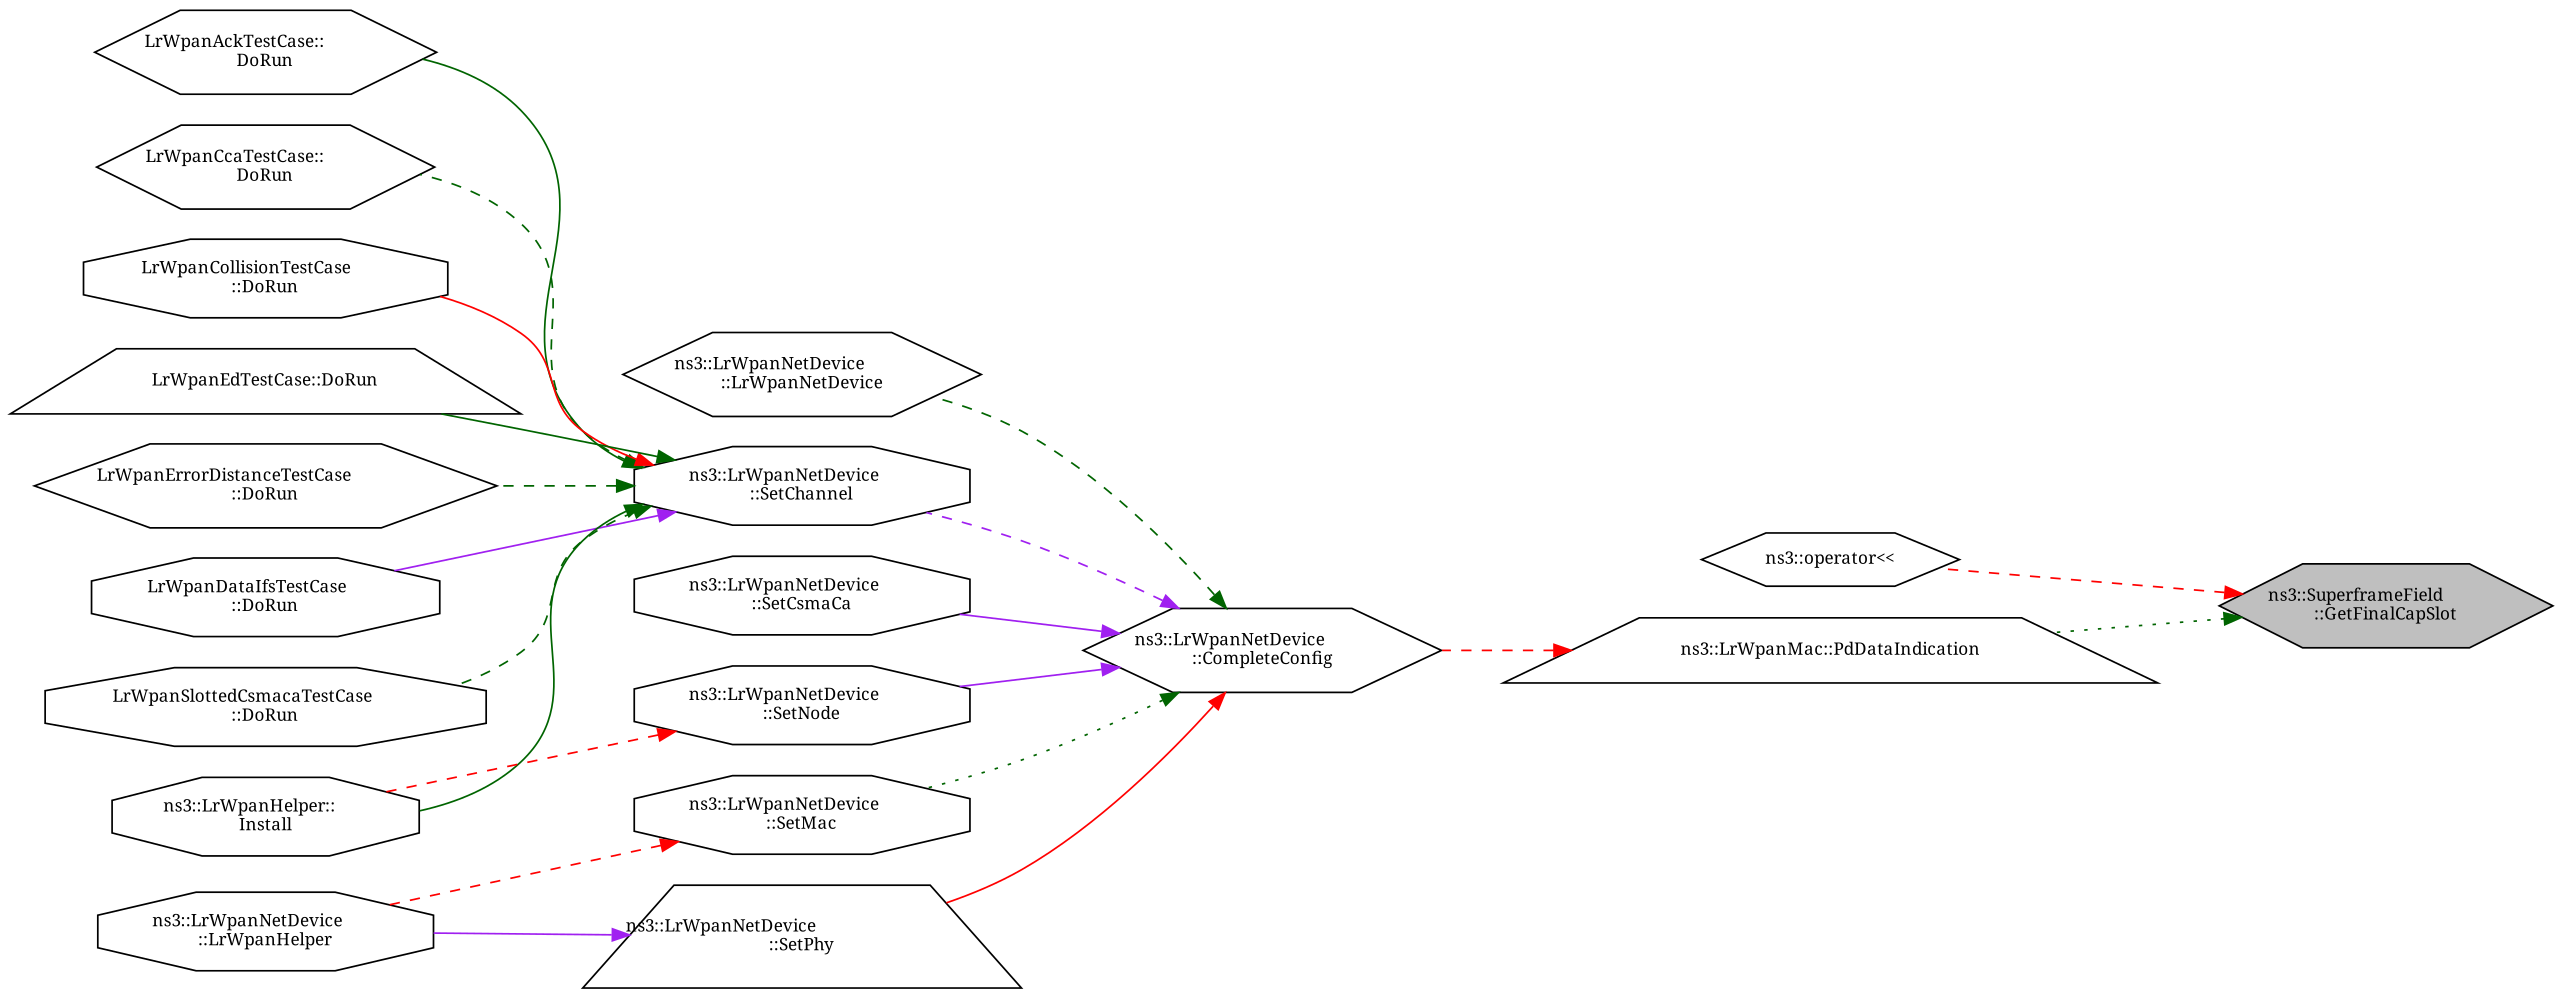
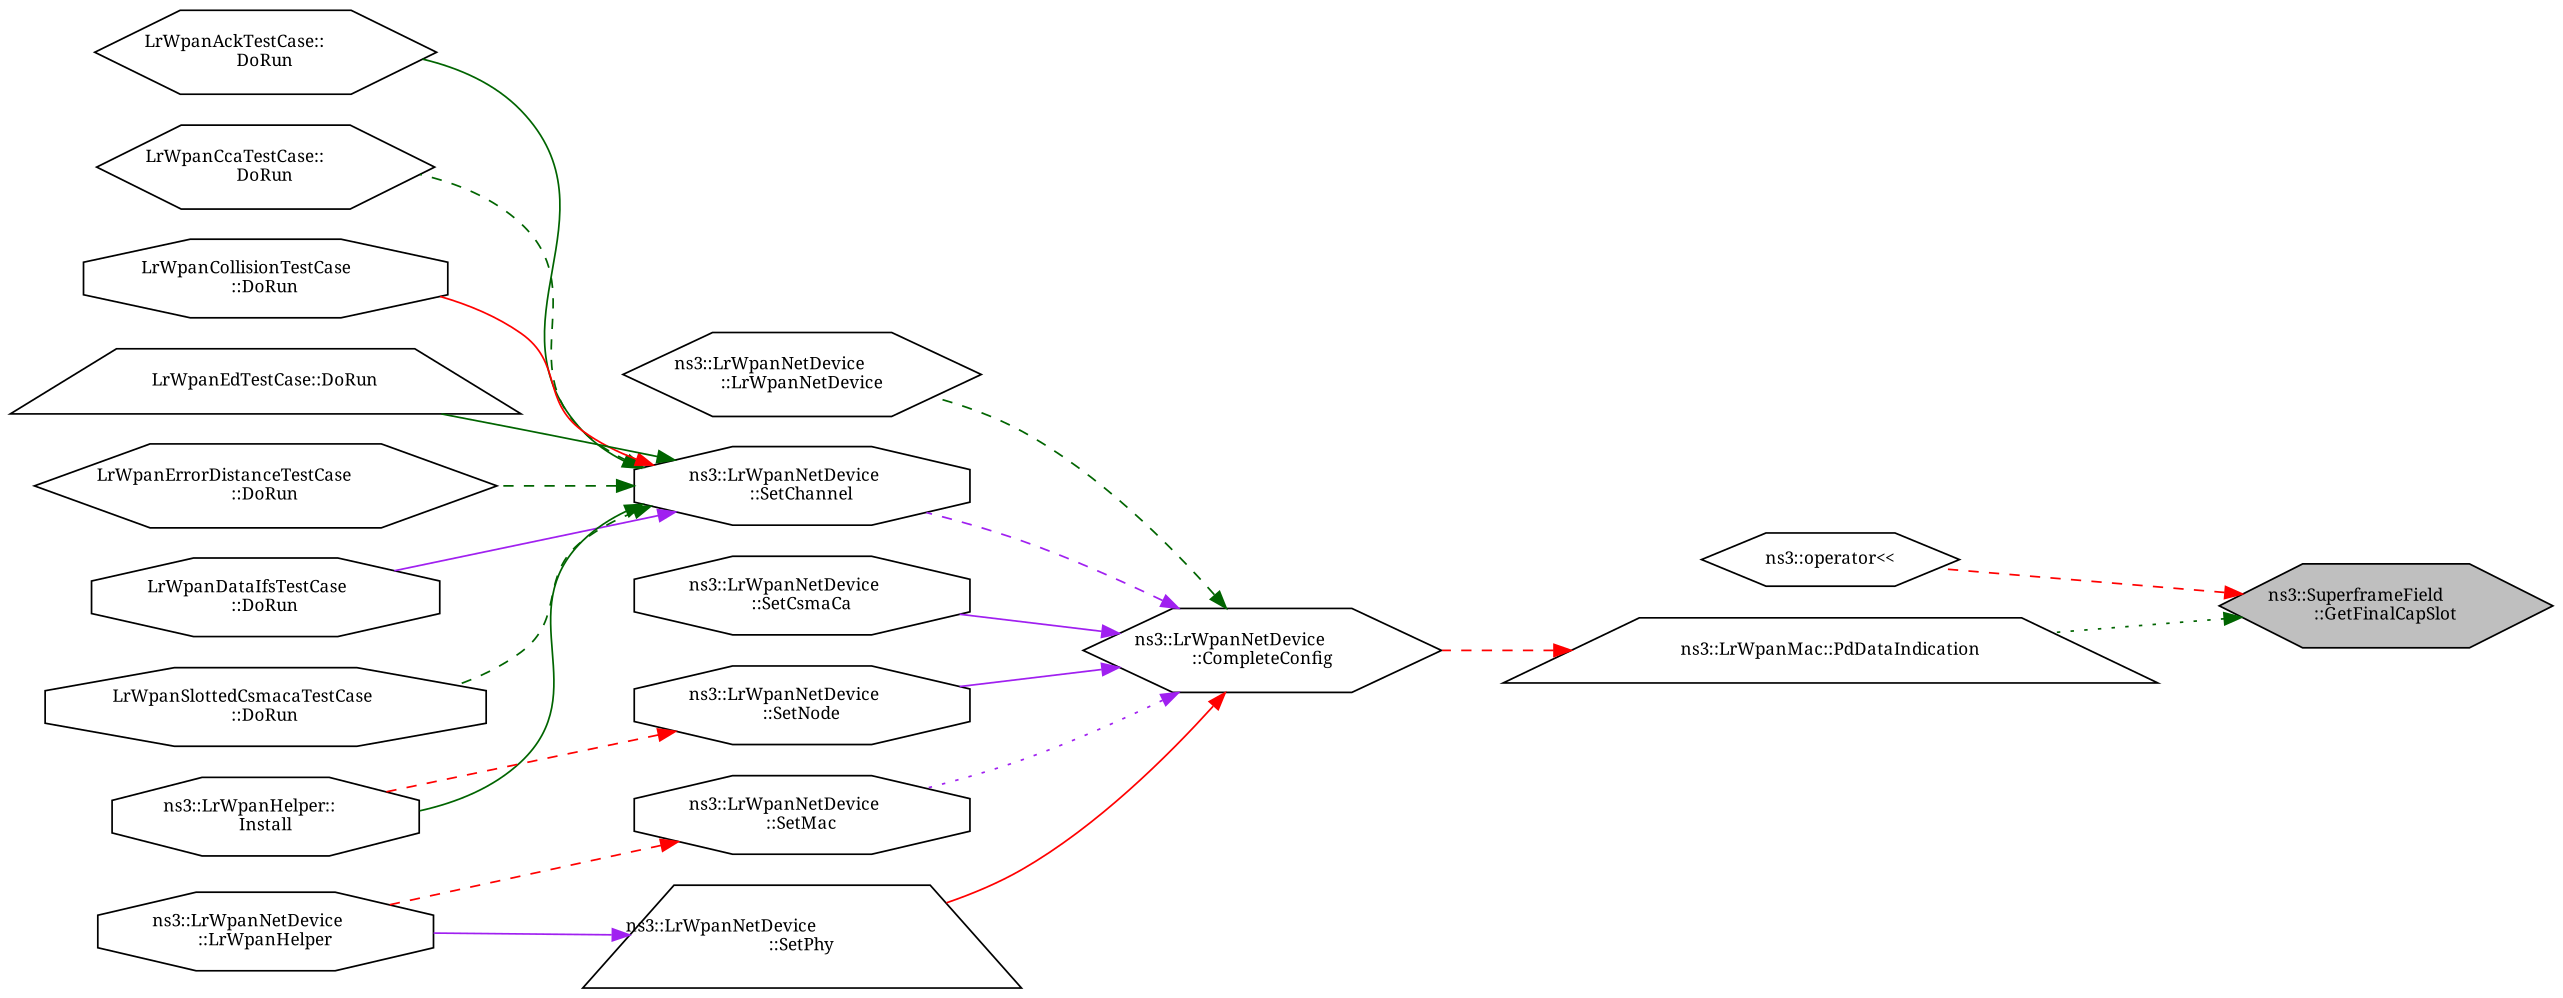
(1047, 751) -> (1047, 751)
